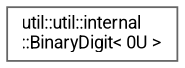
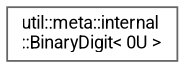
(92, 34) -> (92, 34)
